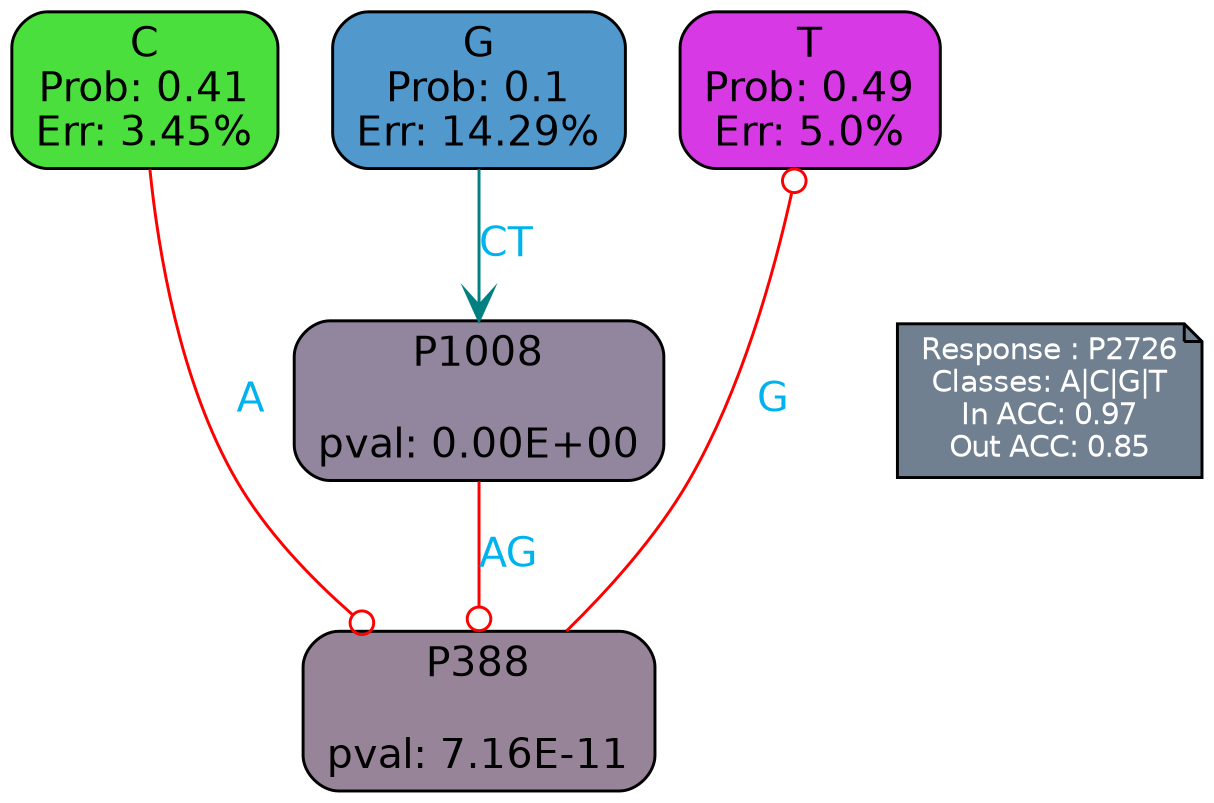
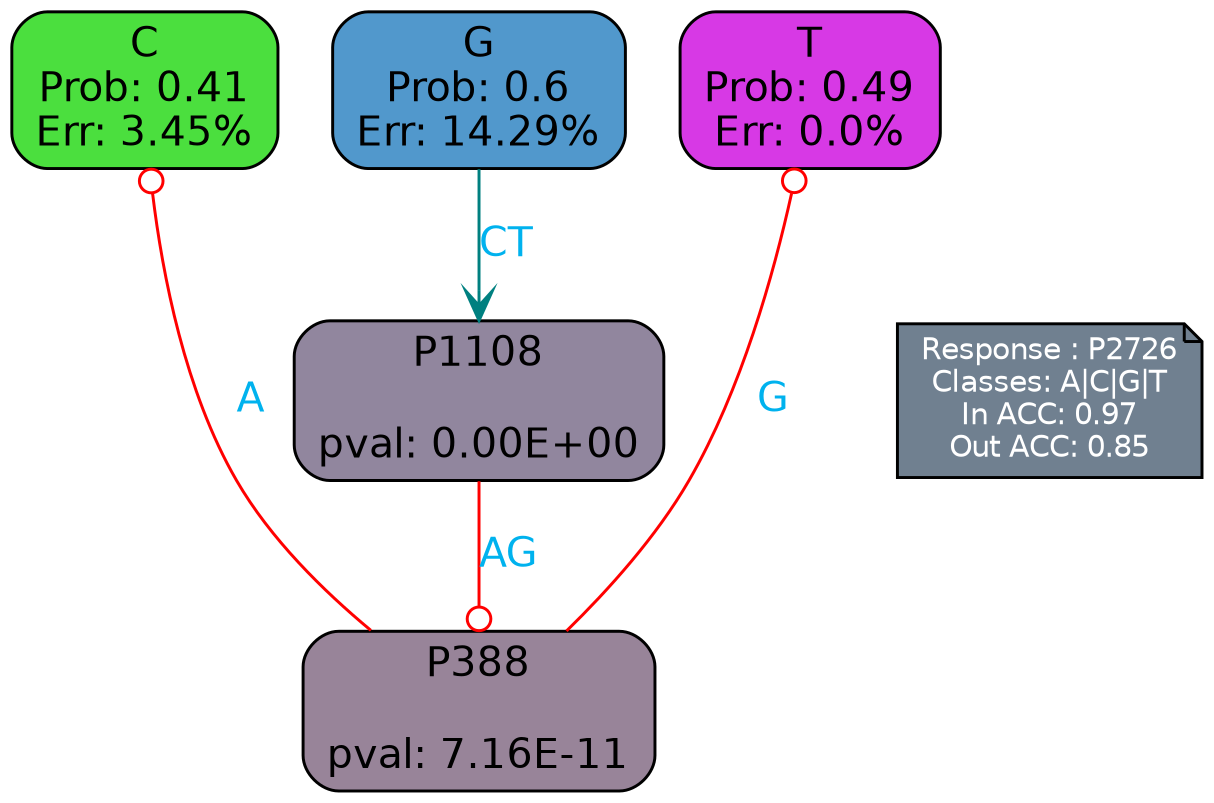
(479, 90) -> (479, 90)
(810, 90) -> (810, 90)
(479, 401) -> (479, 401)
(205, 414) -> (215, 436)
